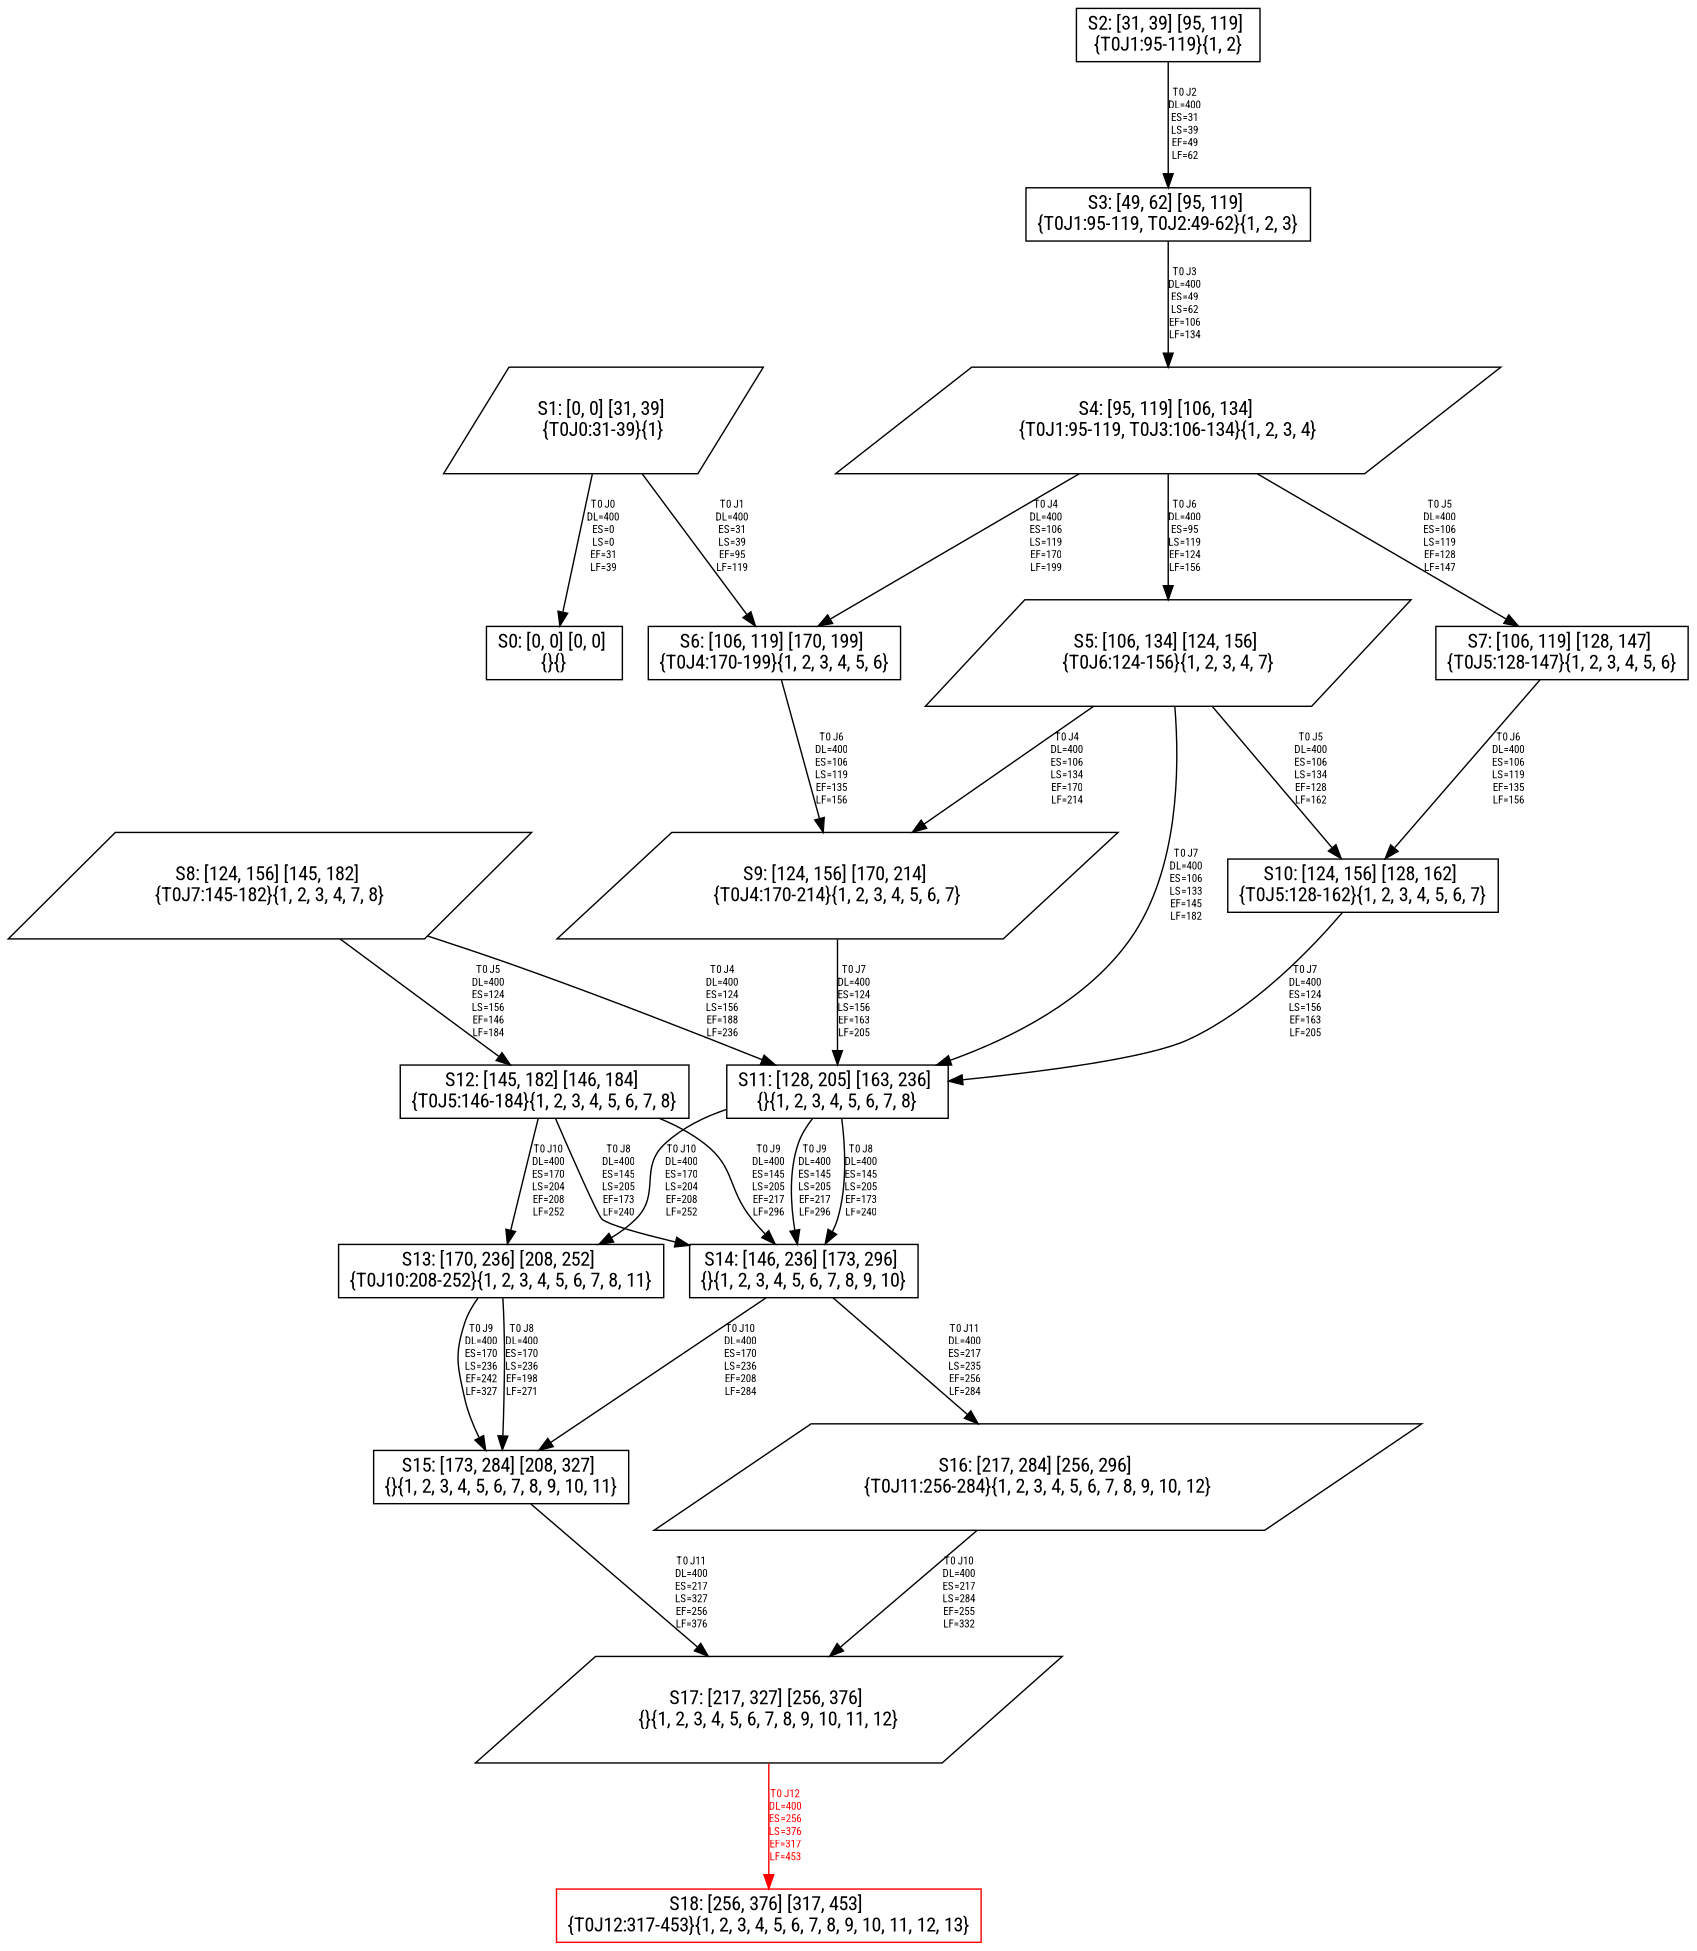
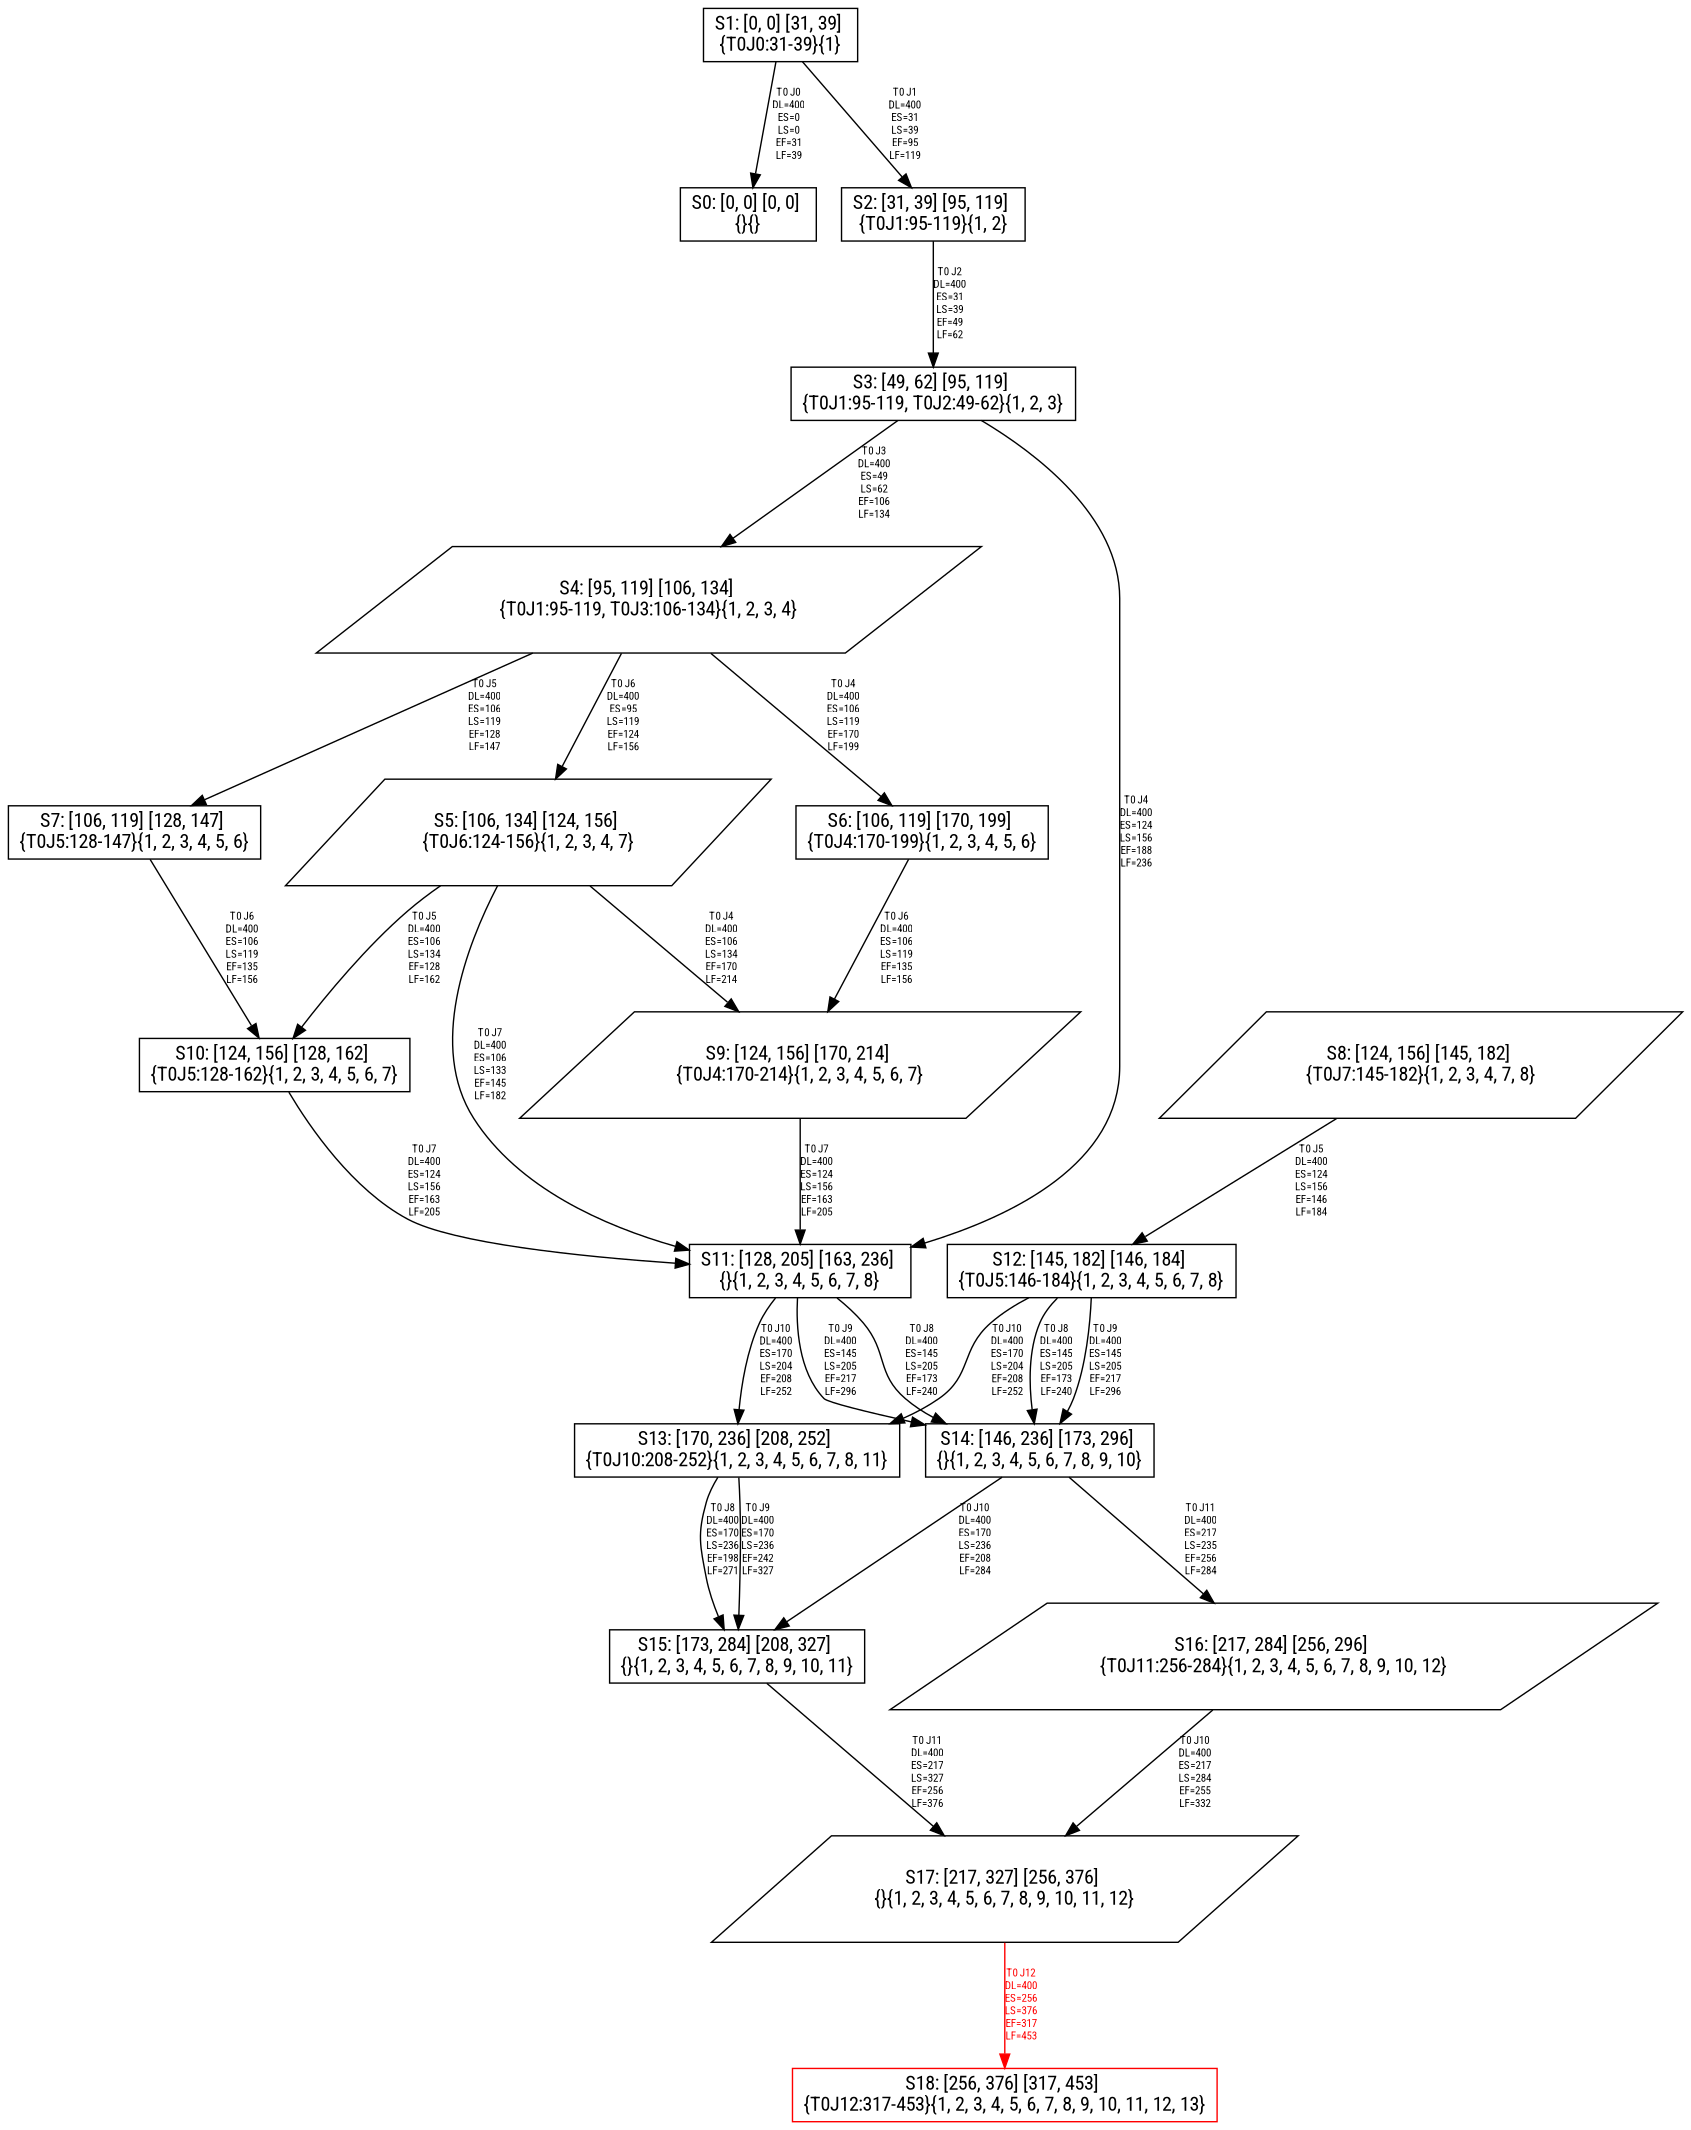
(603, 420) -> (781, 35)
(694, 544) -> (852, 119)
(596, 995) -> (1120, 856)
